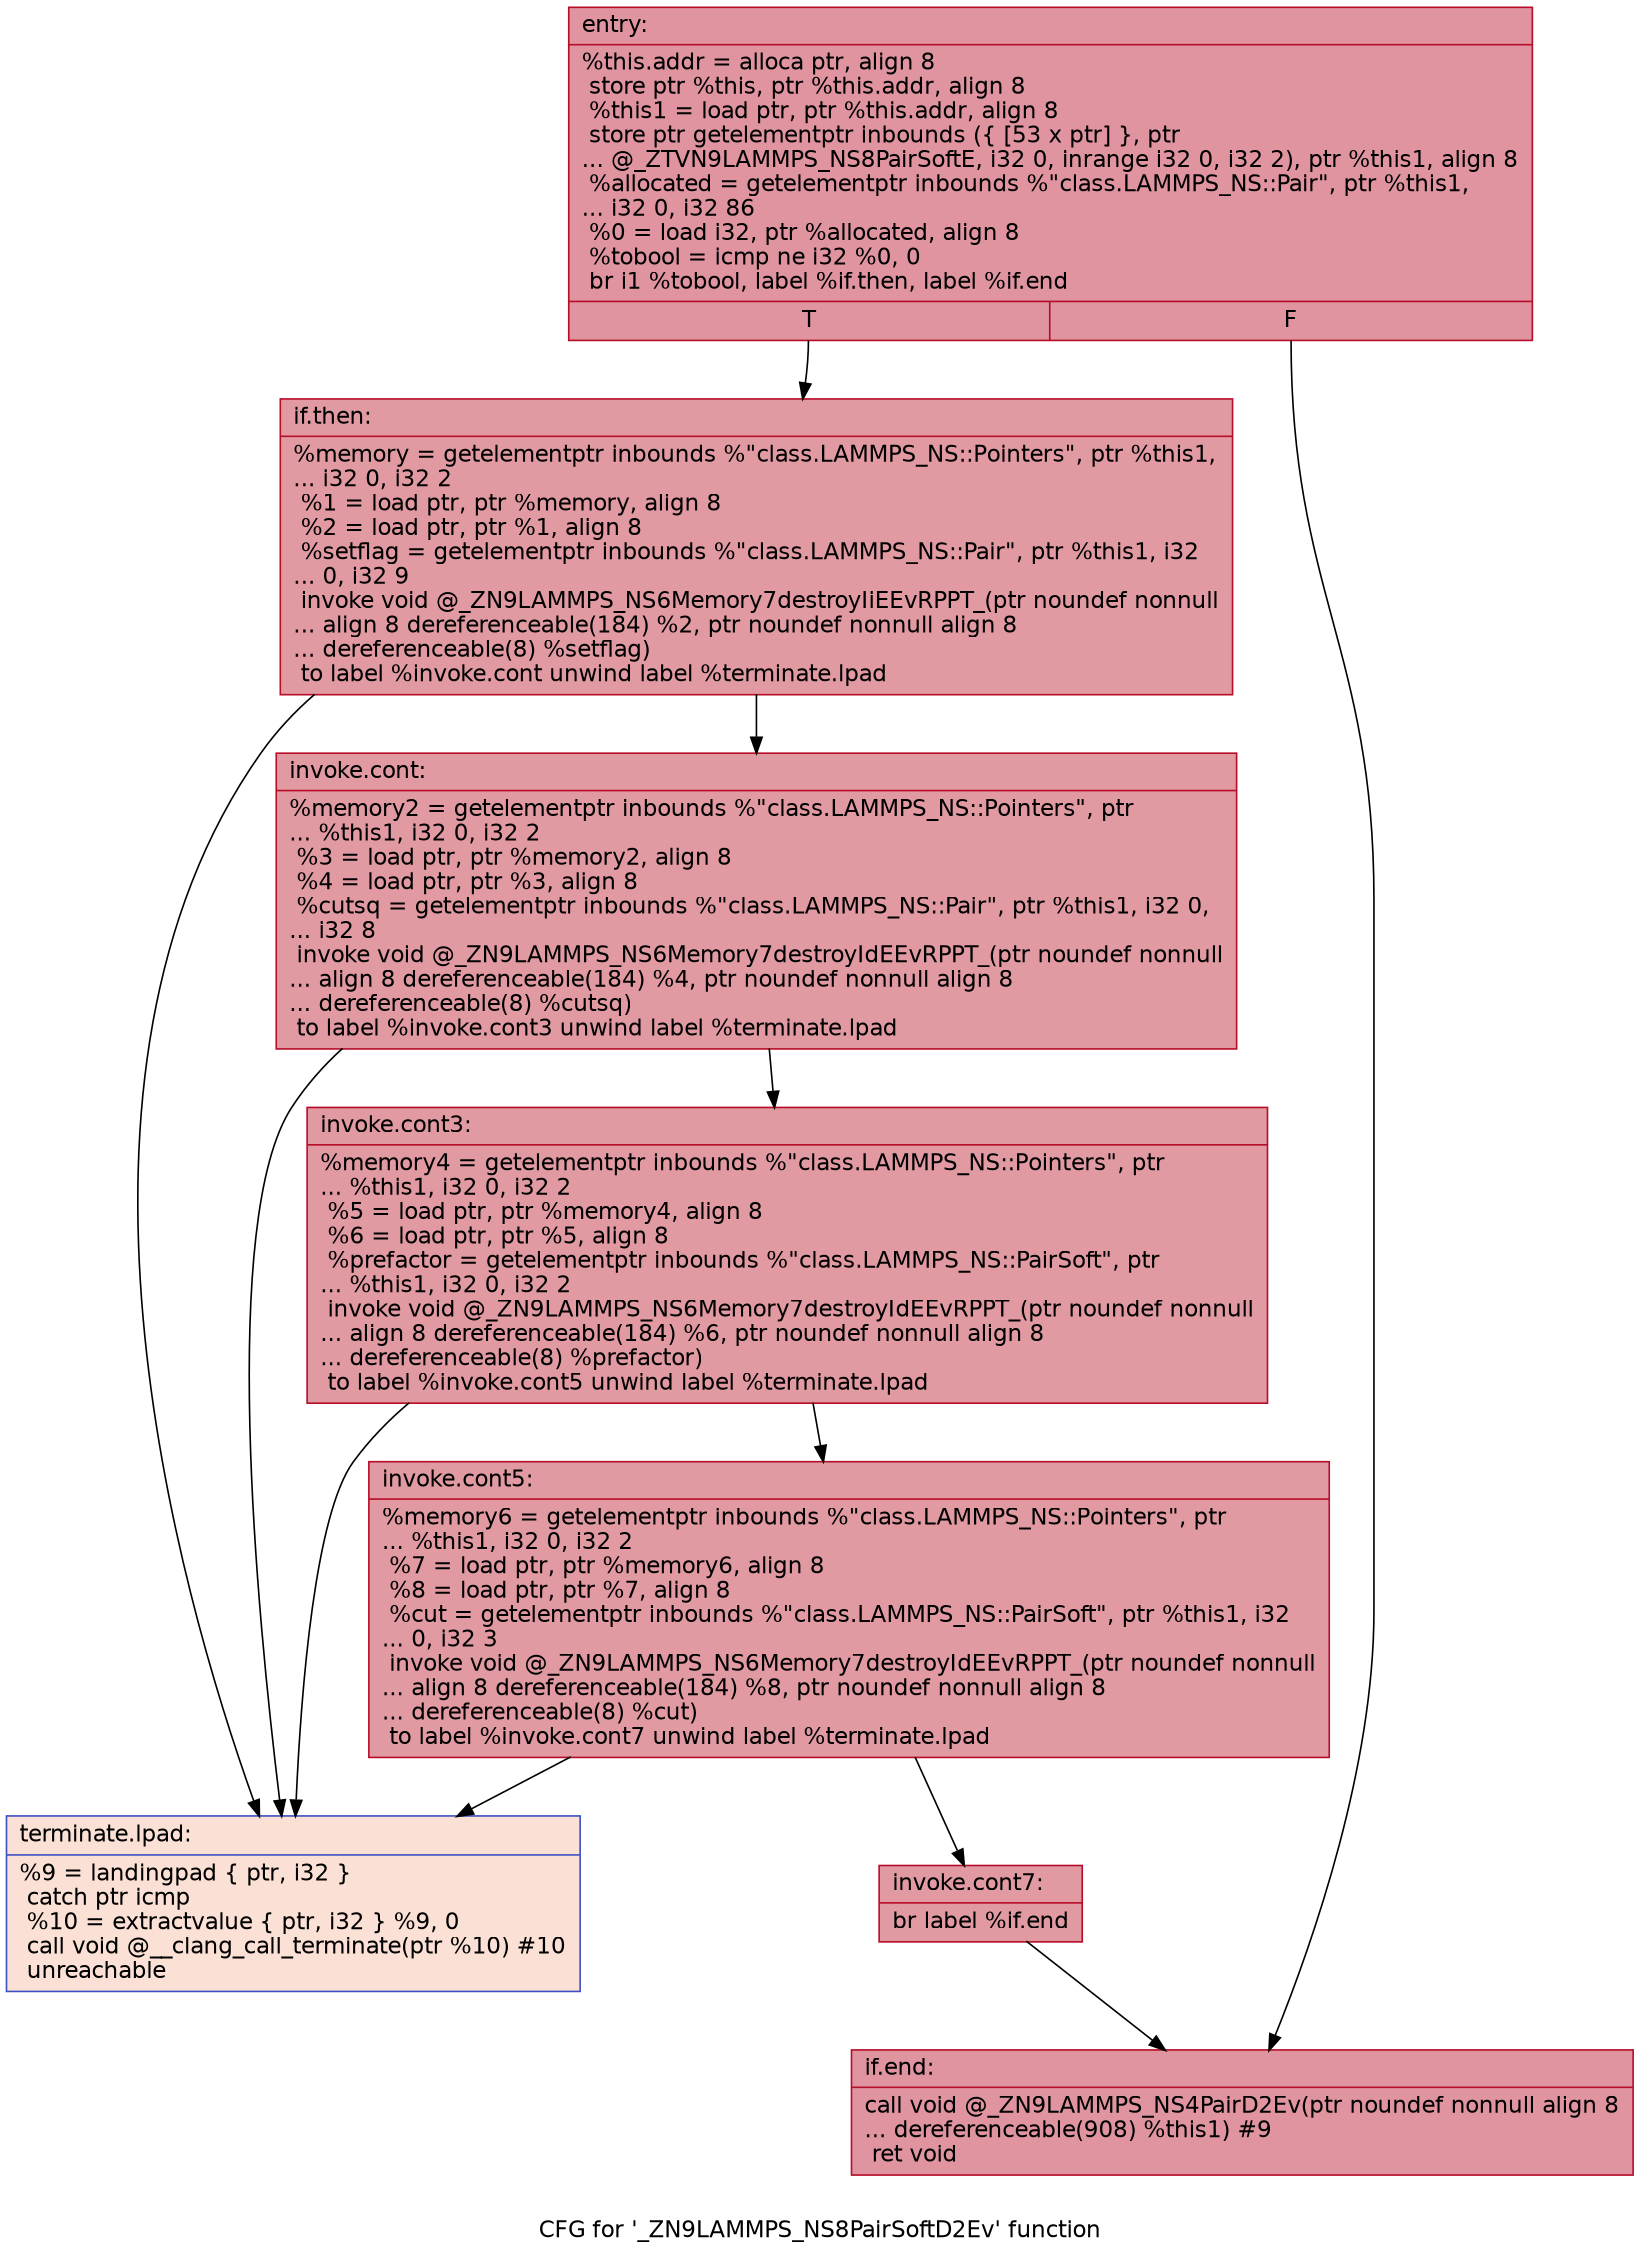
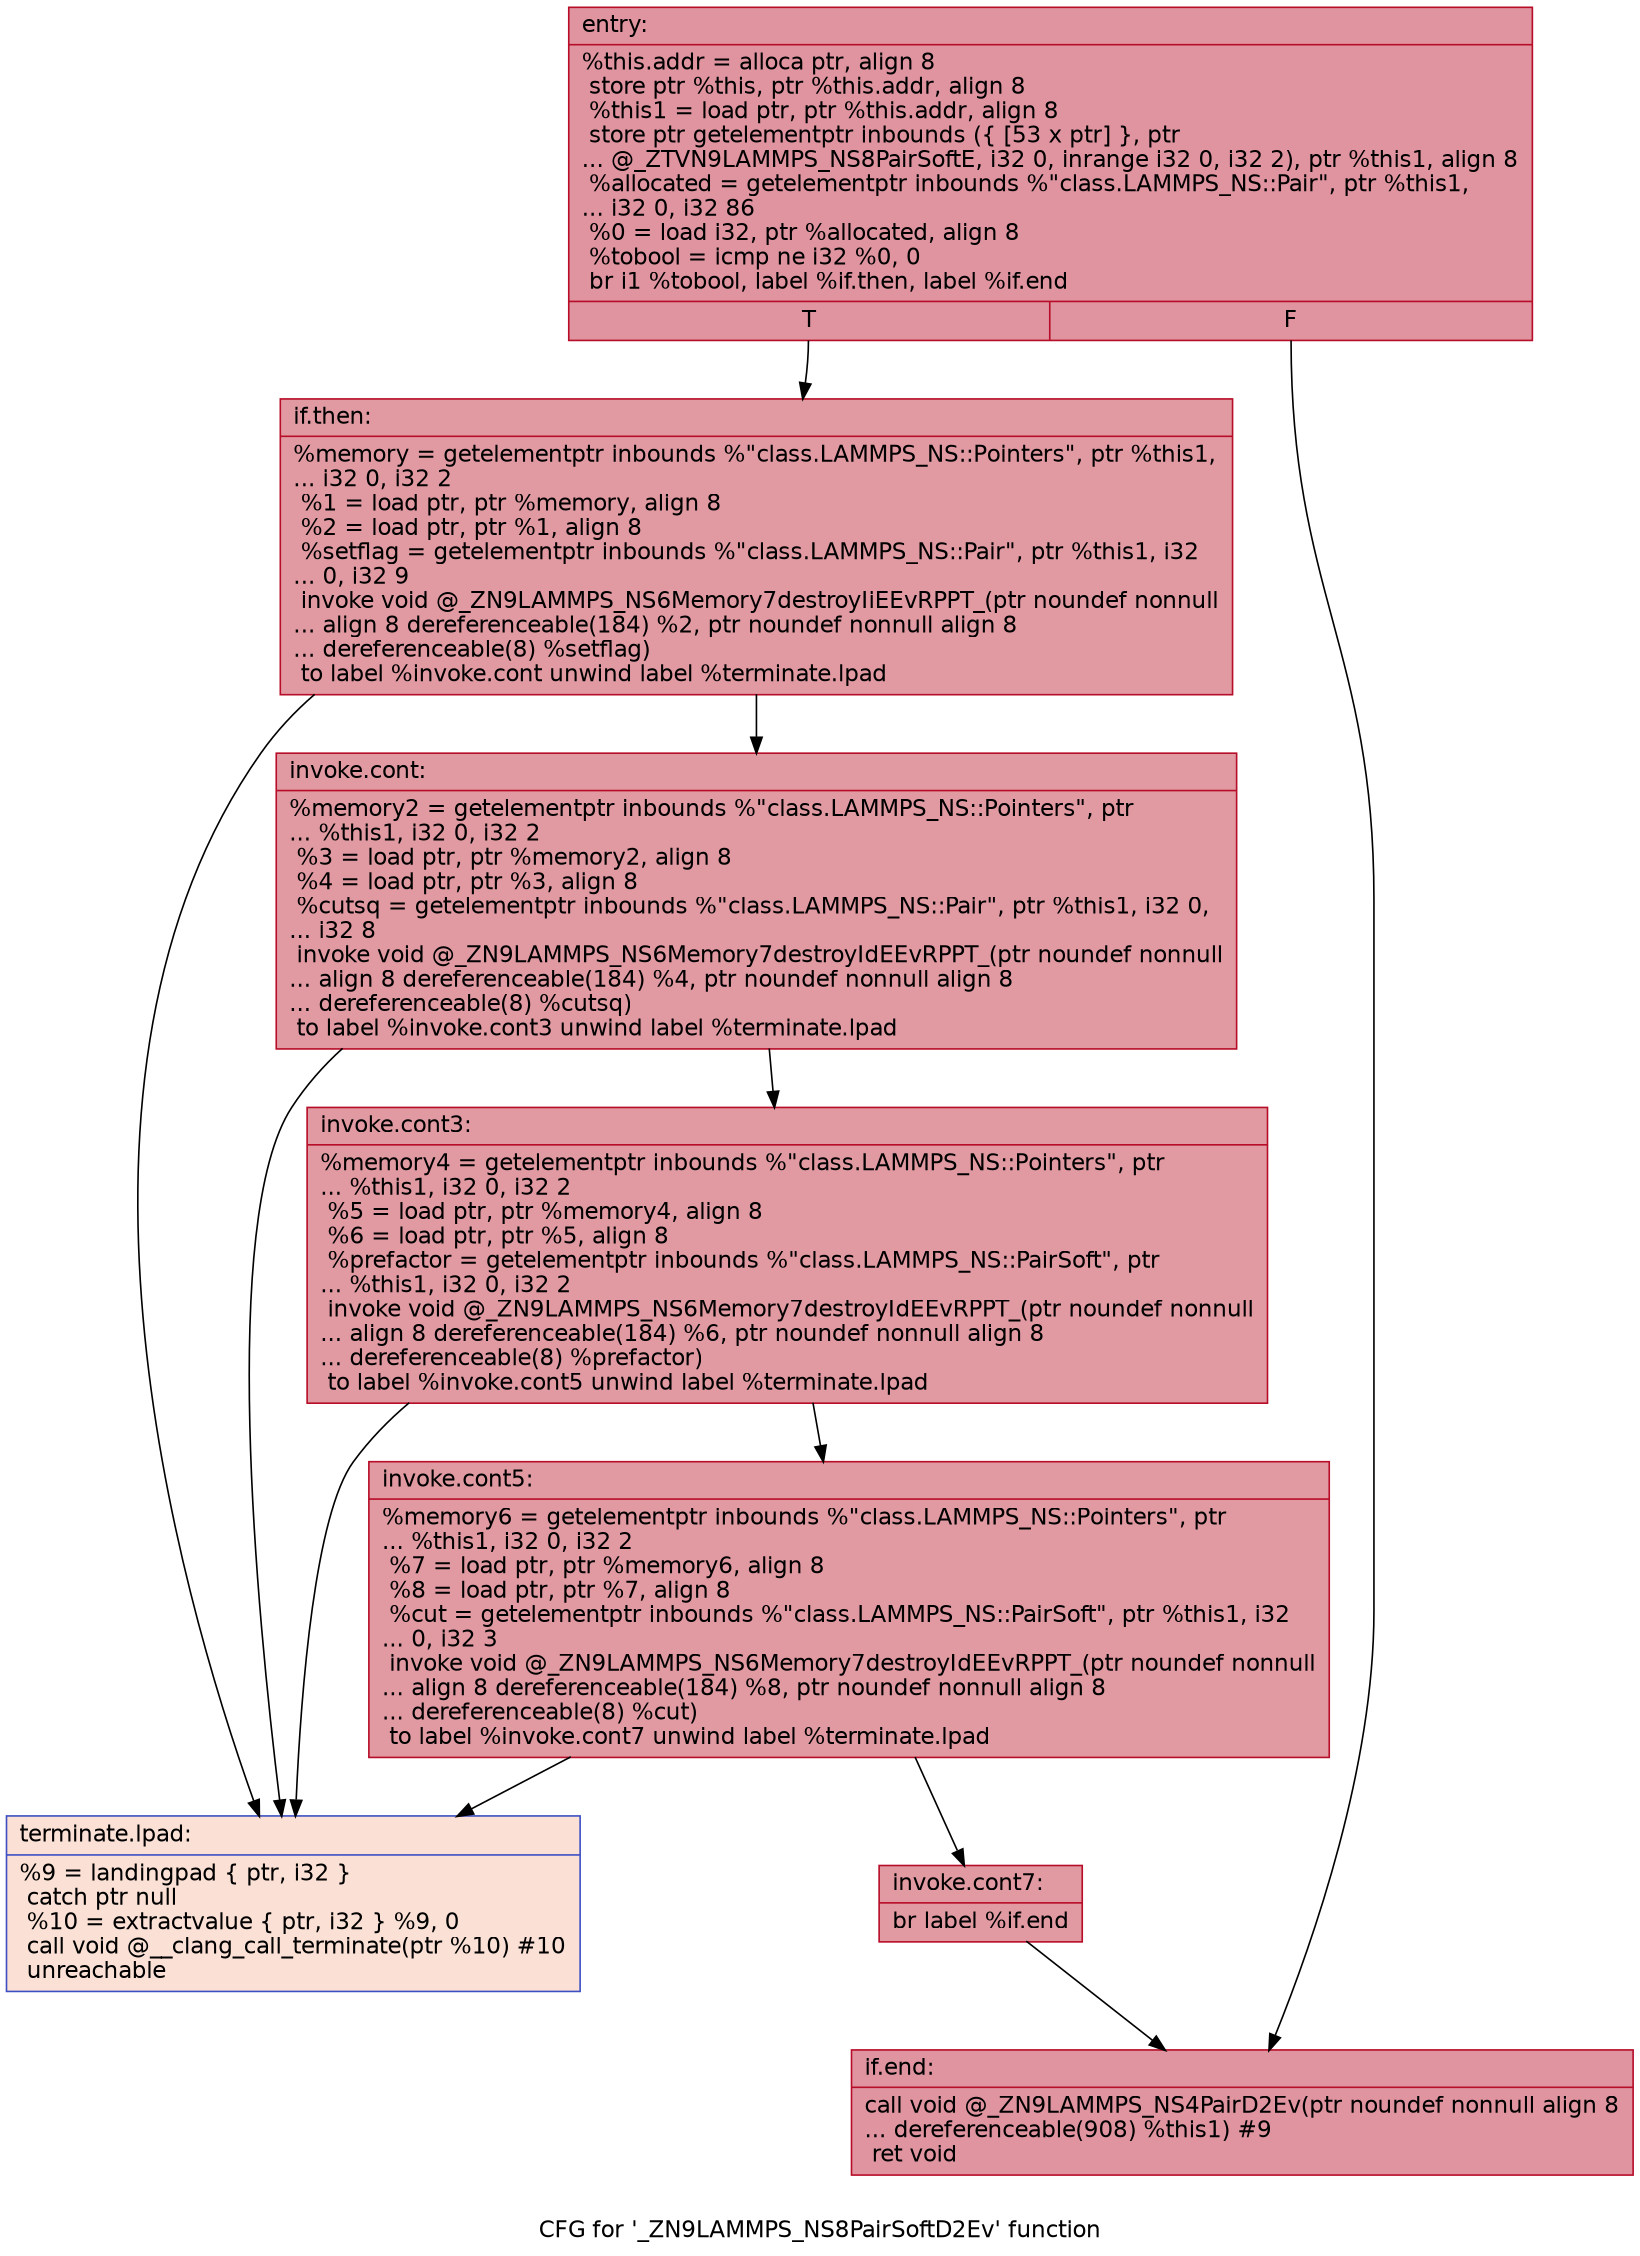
(106, 1898) -> (98, 1898)
